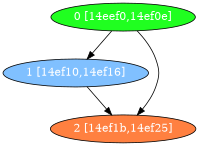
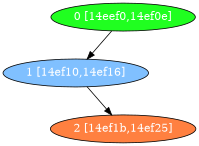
(158, 69) -> none
